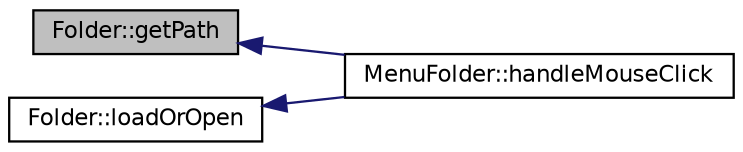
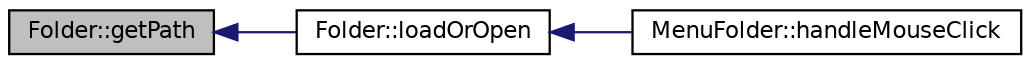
(303, 50) -> (267, 32)
